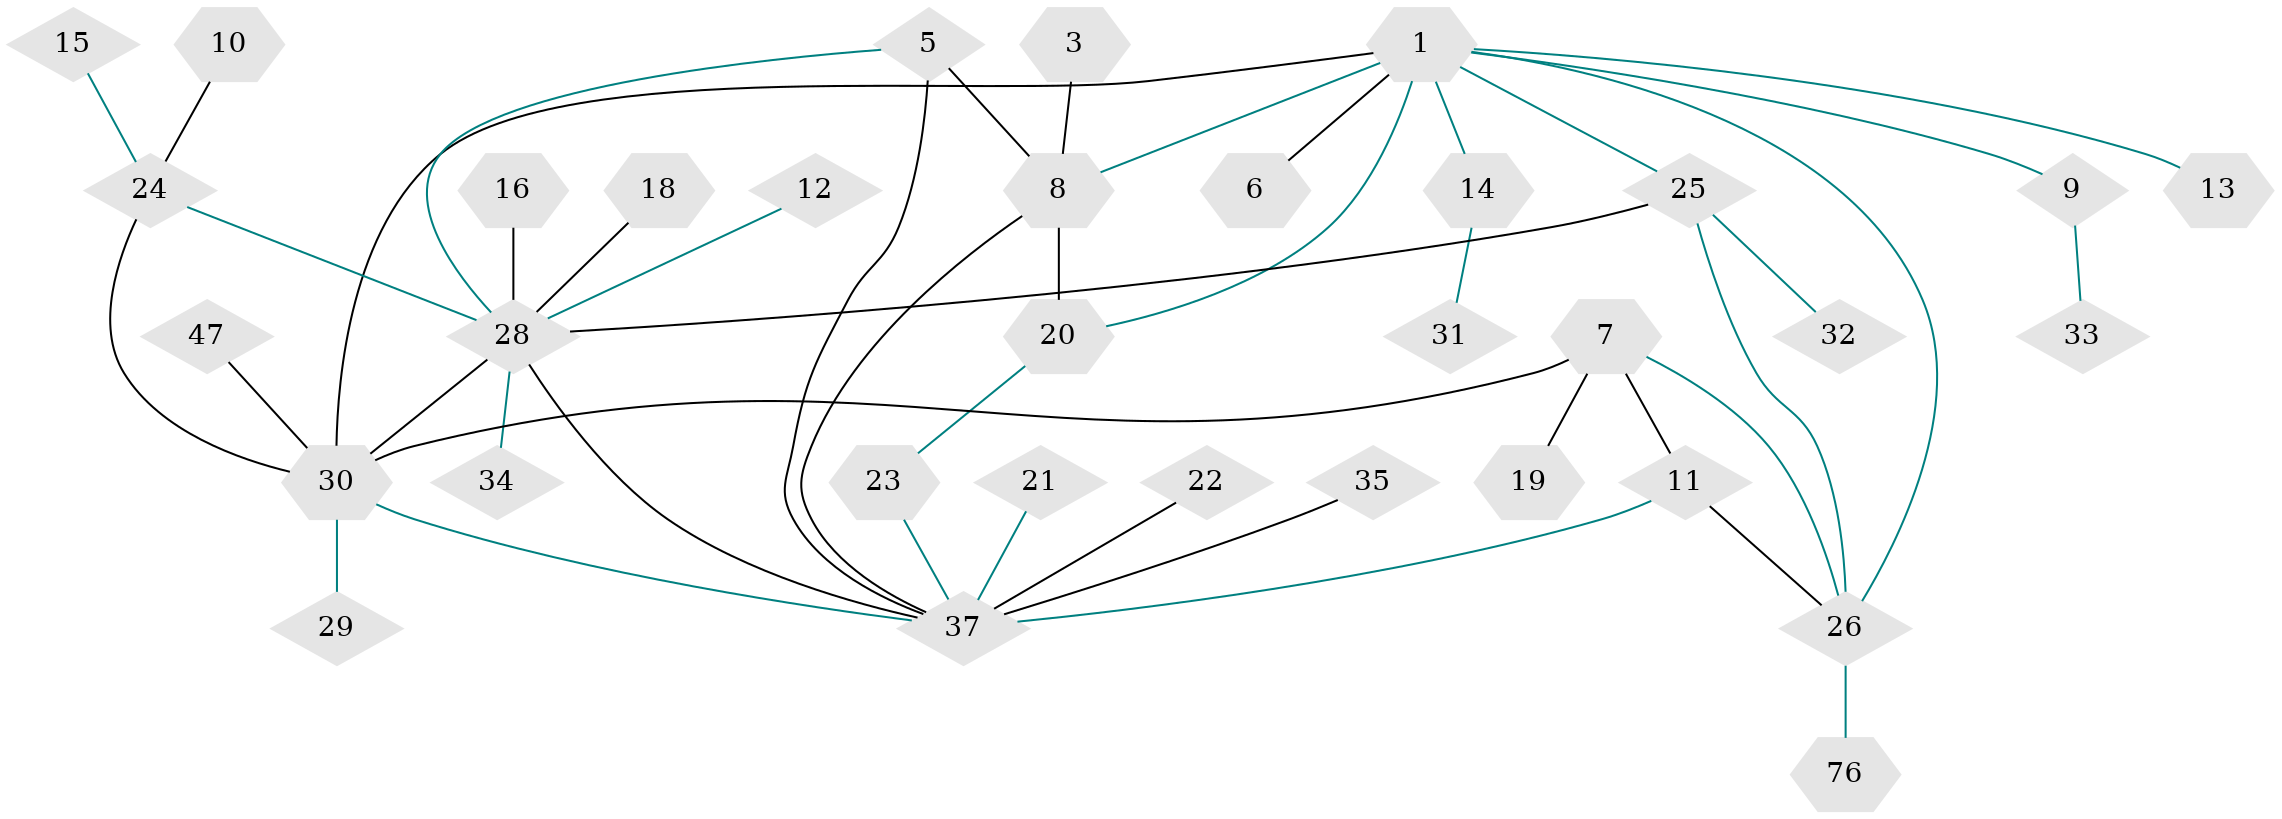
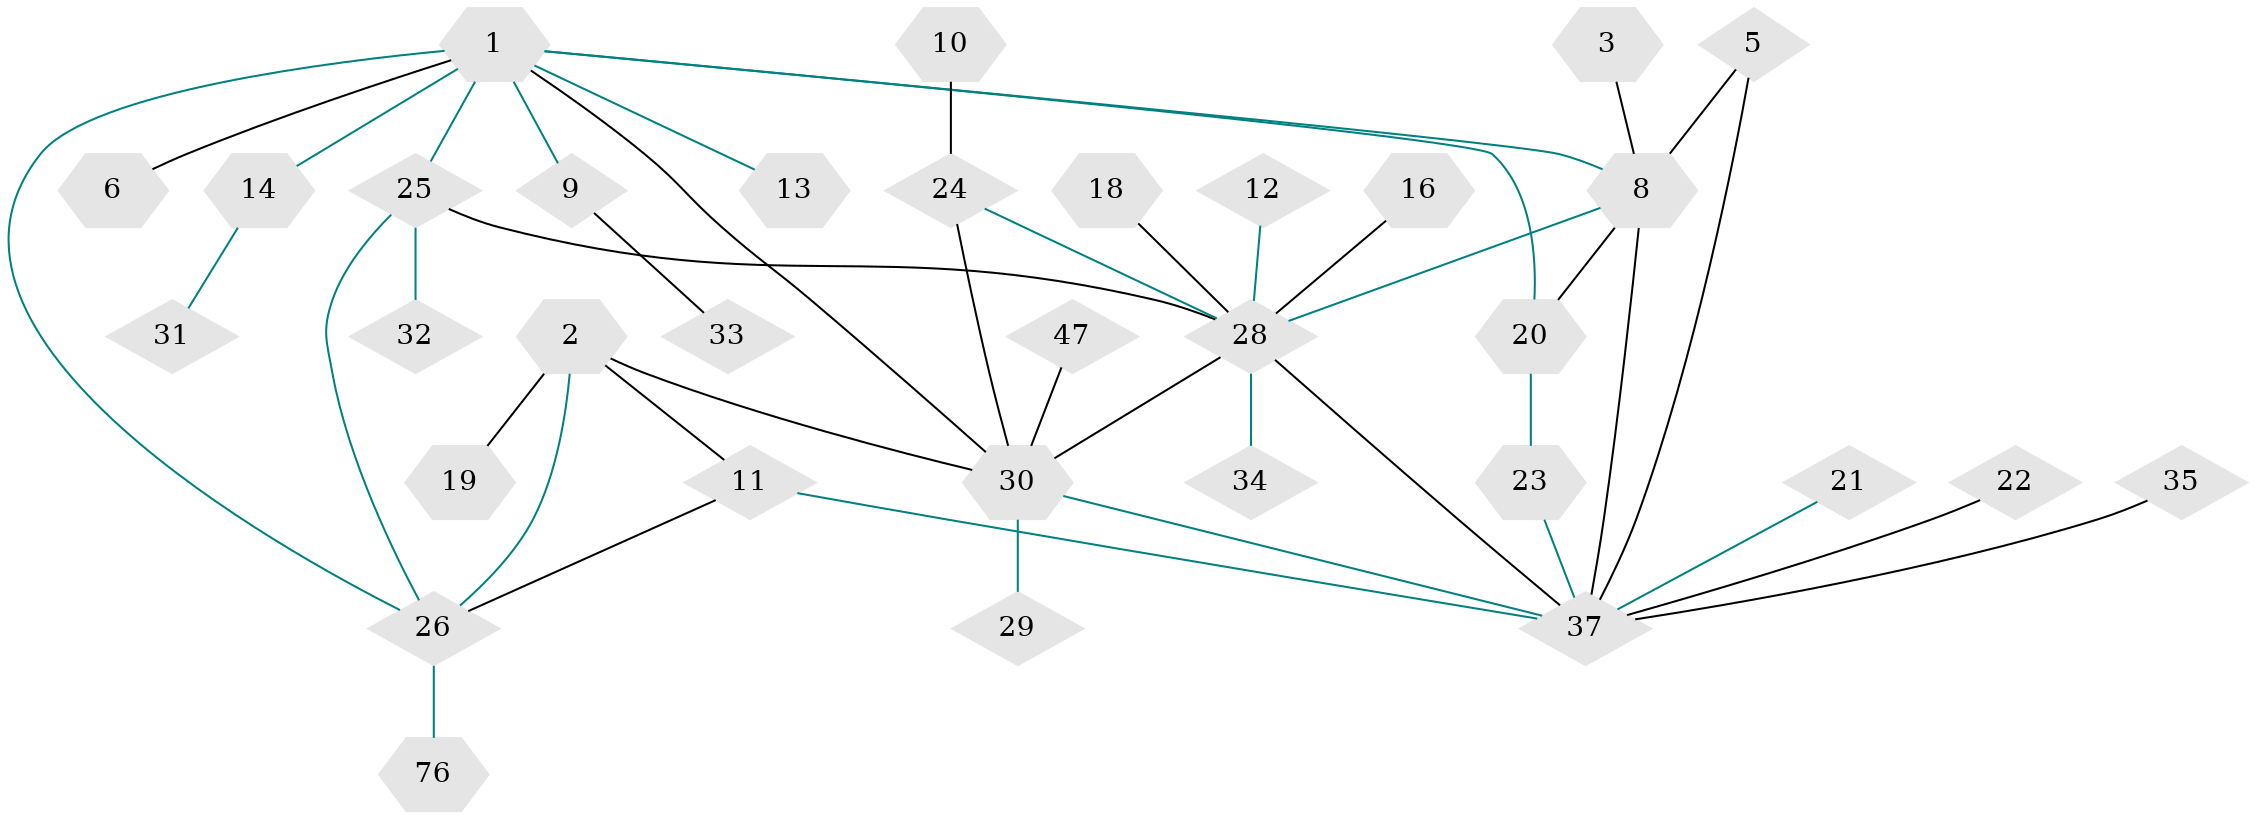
(73, 45) -> none
(596, 89) -> (1444, 264)
(2078, 263) -> (657, 270)
(1606, 337) -> (572, 337)
